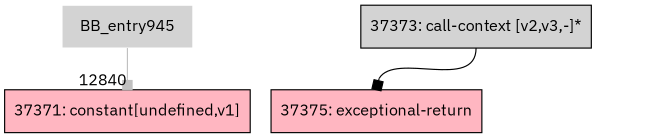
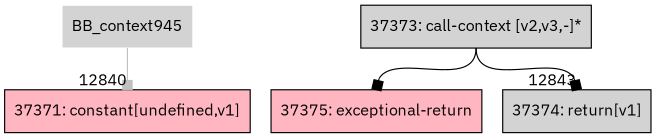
(127, 27) -> (127, 27)
none -> (577, 111)
